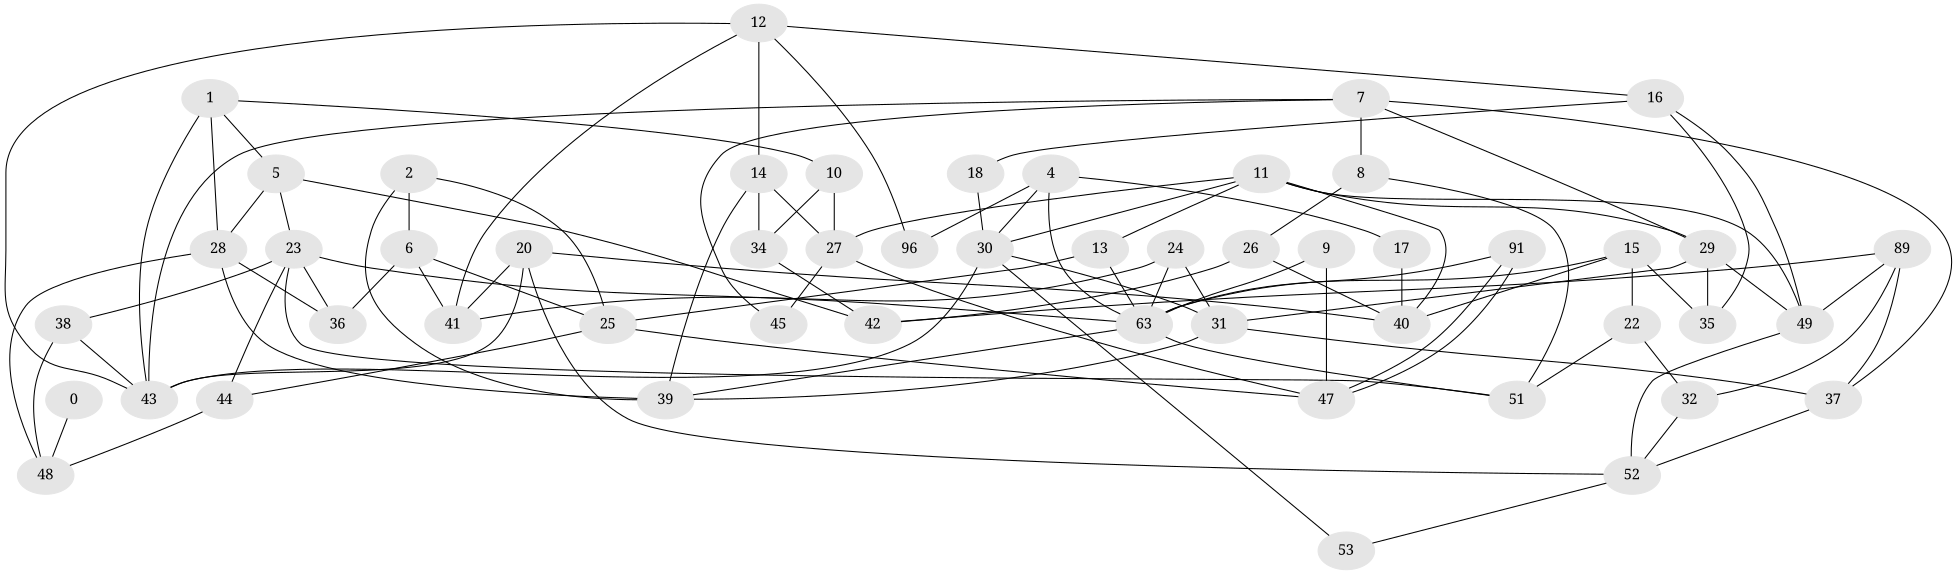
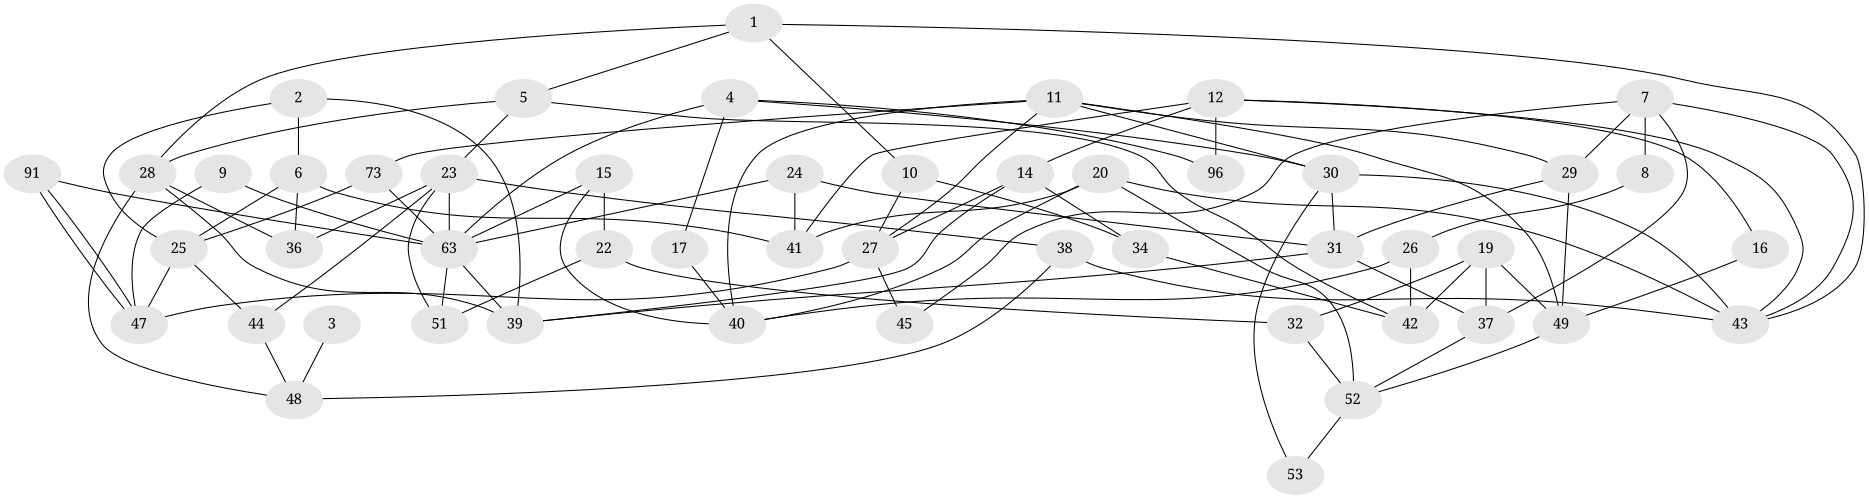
(976, 174) -> none
(1550, 226) -> none
(1100, 249) -> (374, 174)
(1902, 249) -> (1486, 249)
(1708, 325) -> none
(74, 400) -> (332, 325)
